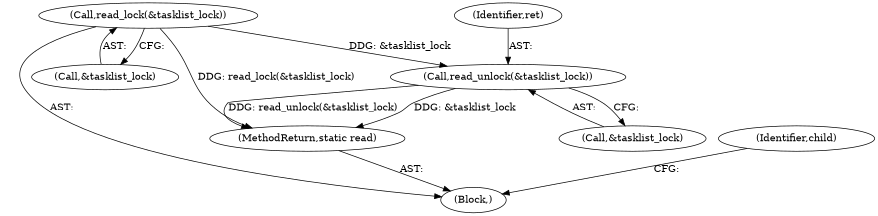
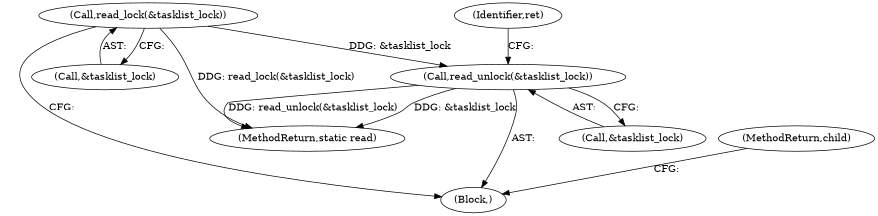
(523, 46) -> (523, 46)
(63, 108) -> (63, 108)
(797, 139) -> (797, 139)
(391, 170) -> (508, 137)
